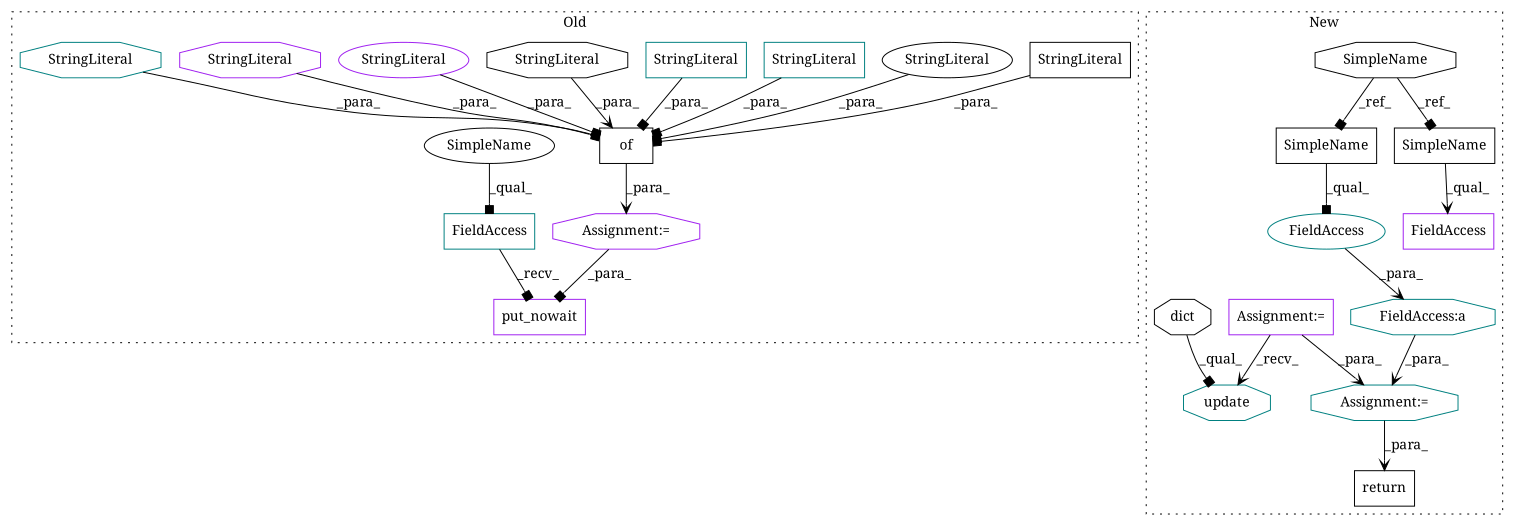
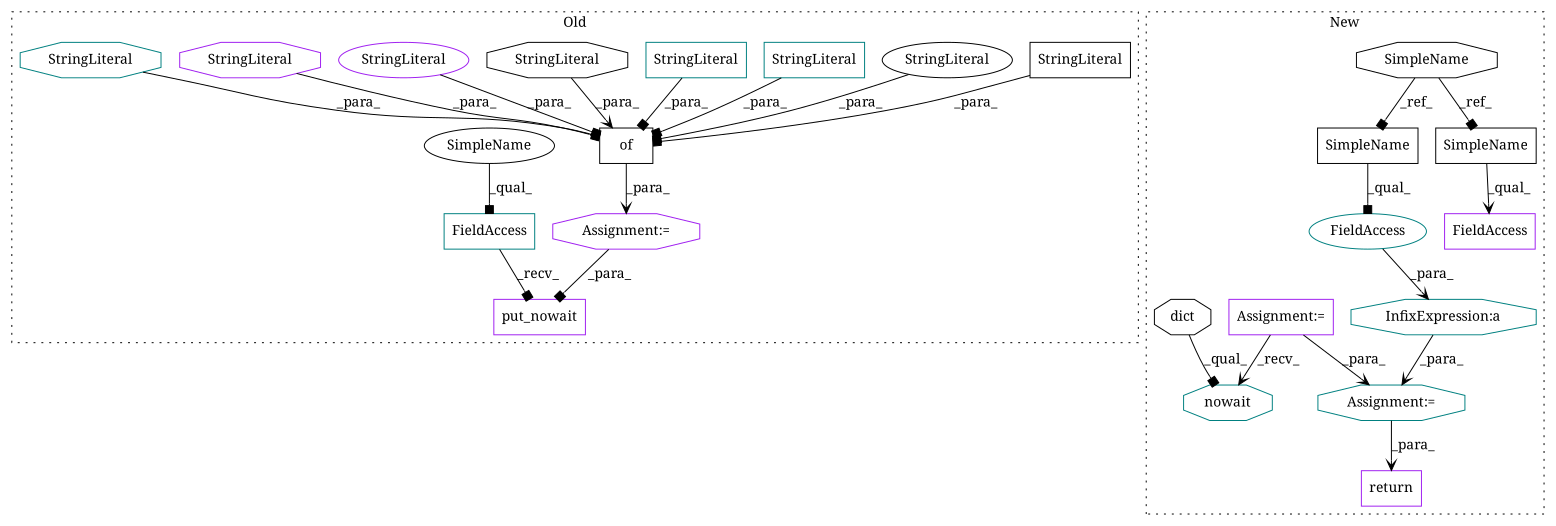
(1423, 317) -> (1444, 317)
(1227, 403) -> (1228, 403)
(1385, 488) -> (1391, 488)
